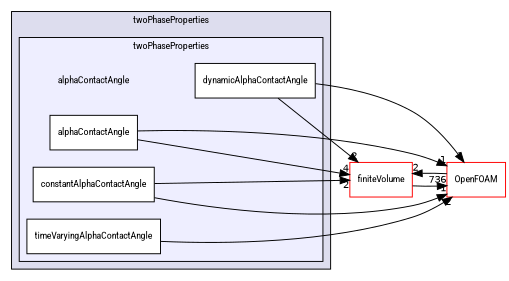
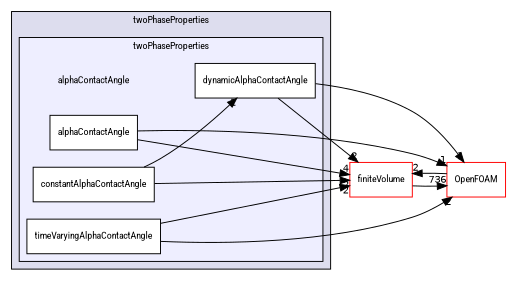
none -> (250, 206)
(296, 214) -> (189, 139)
